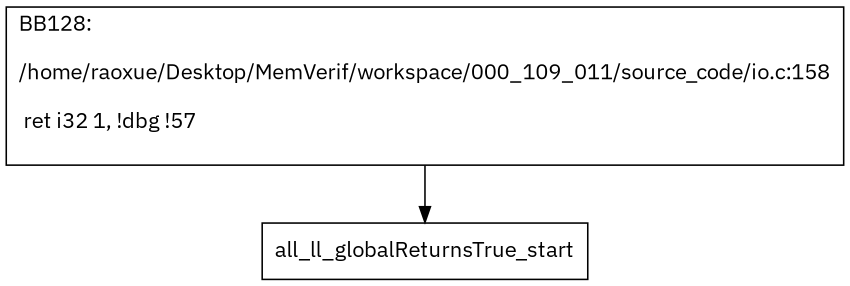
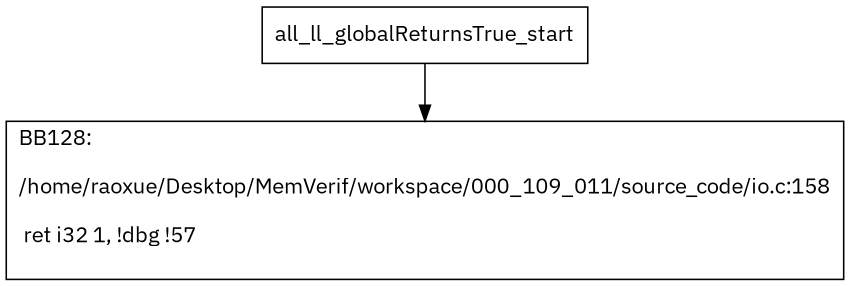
(425, 186) -> (425, 84)
